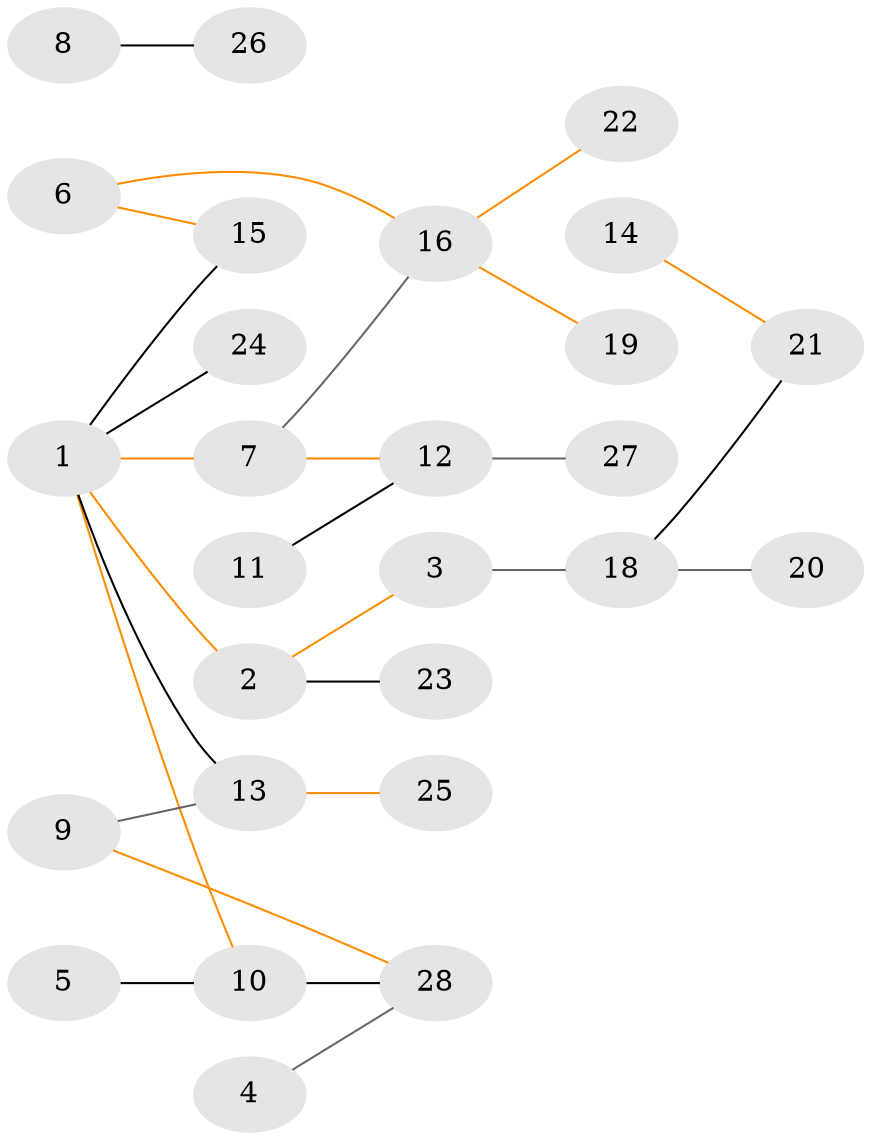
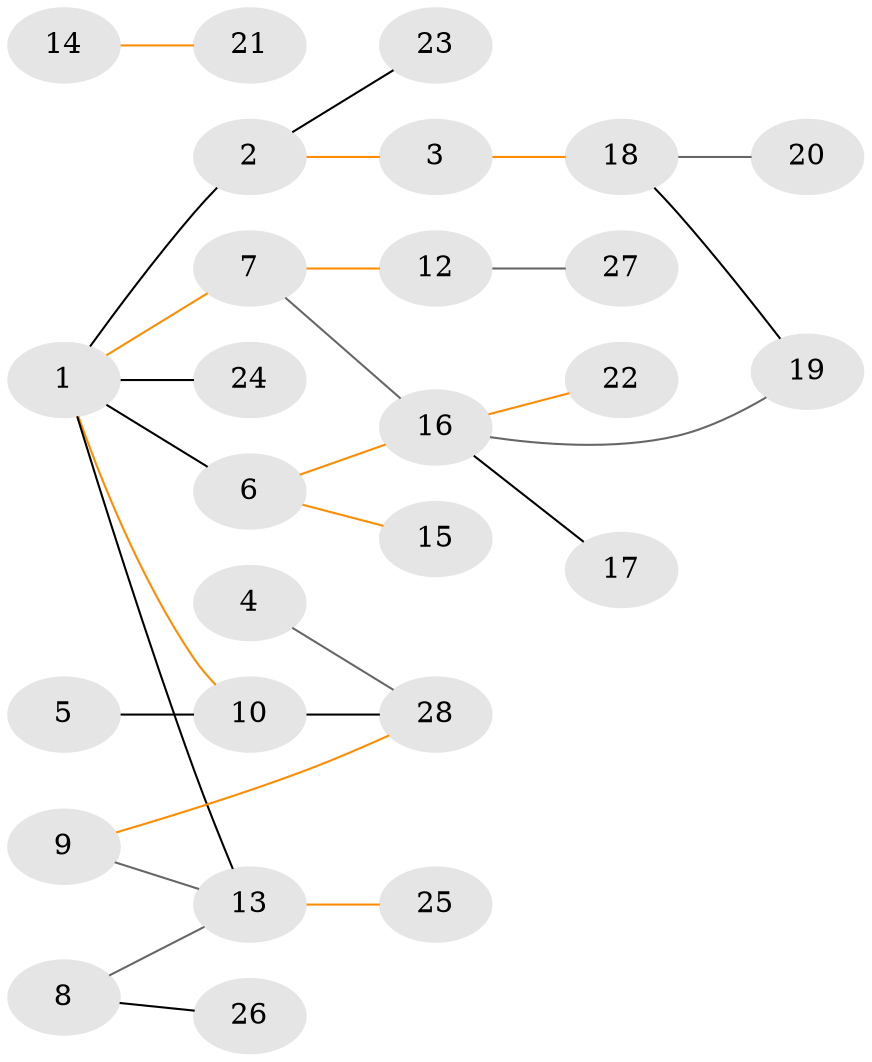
(528, 295) -> (632, 443)
(151, 344) -> (157, 436)
(720, 462) -> (719, 262)
(250, 570) -> none
(529, 570) -> (529, 157)
none -> (622, 570)
(151, 573) -> (151, 265)
none -> (157, 951)
